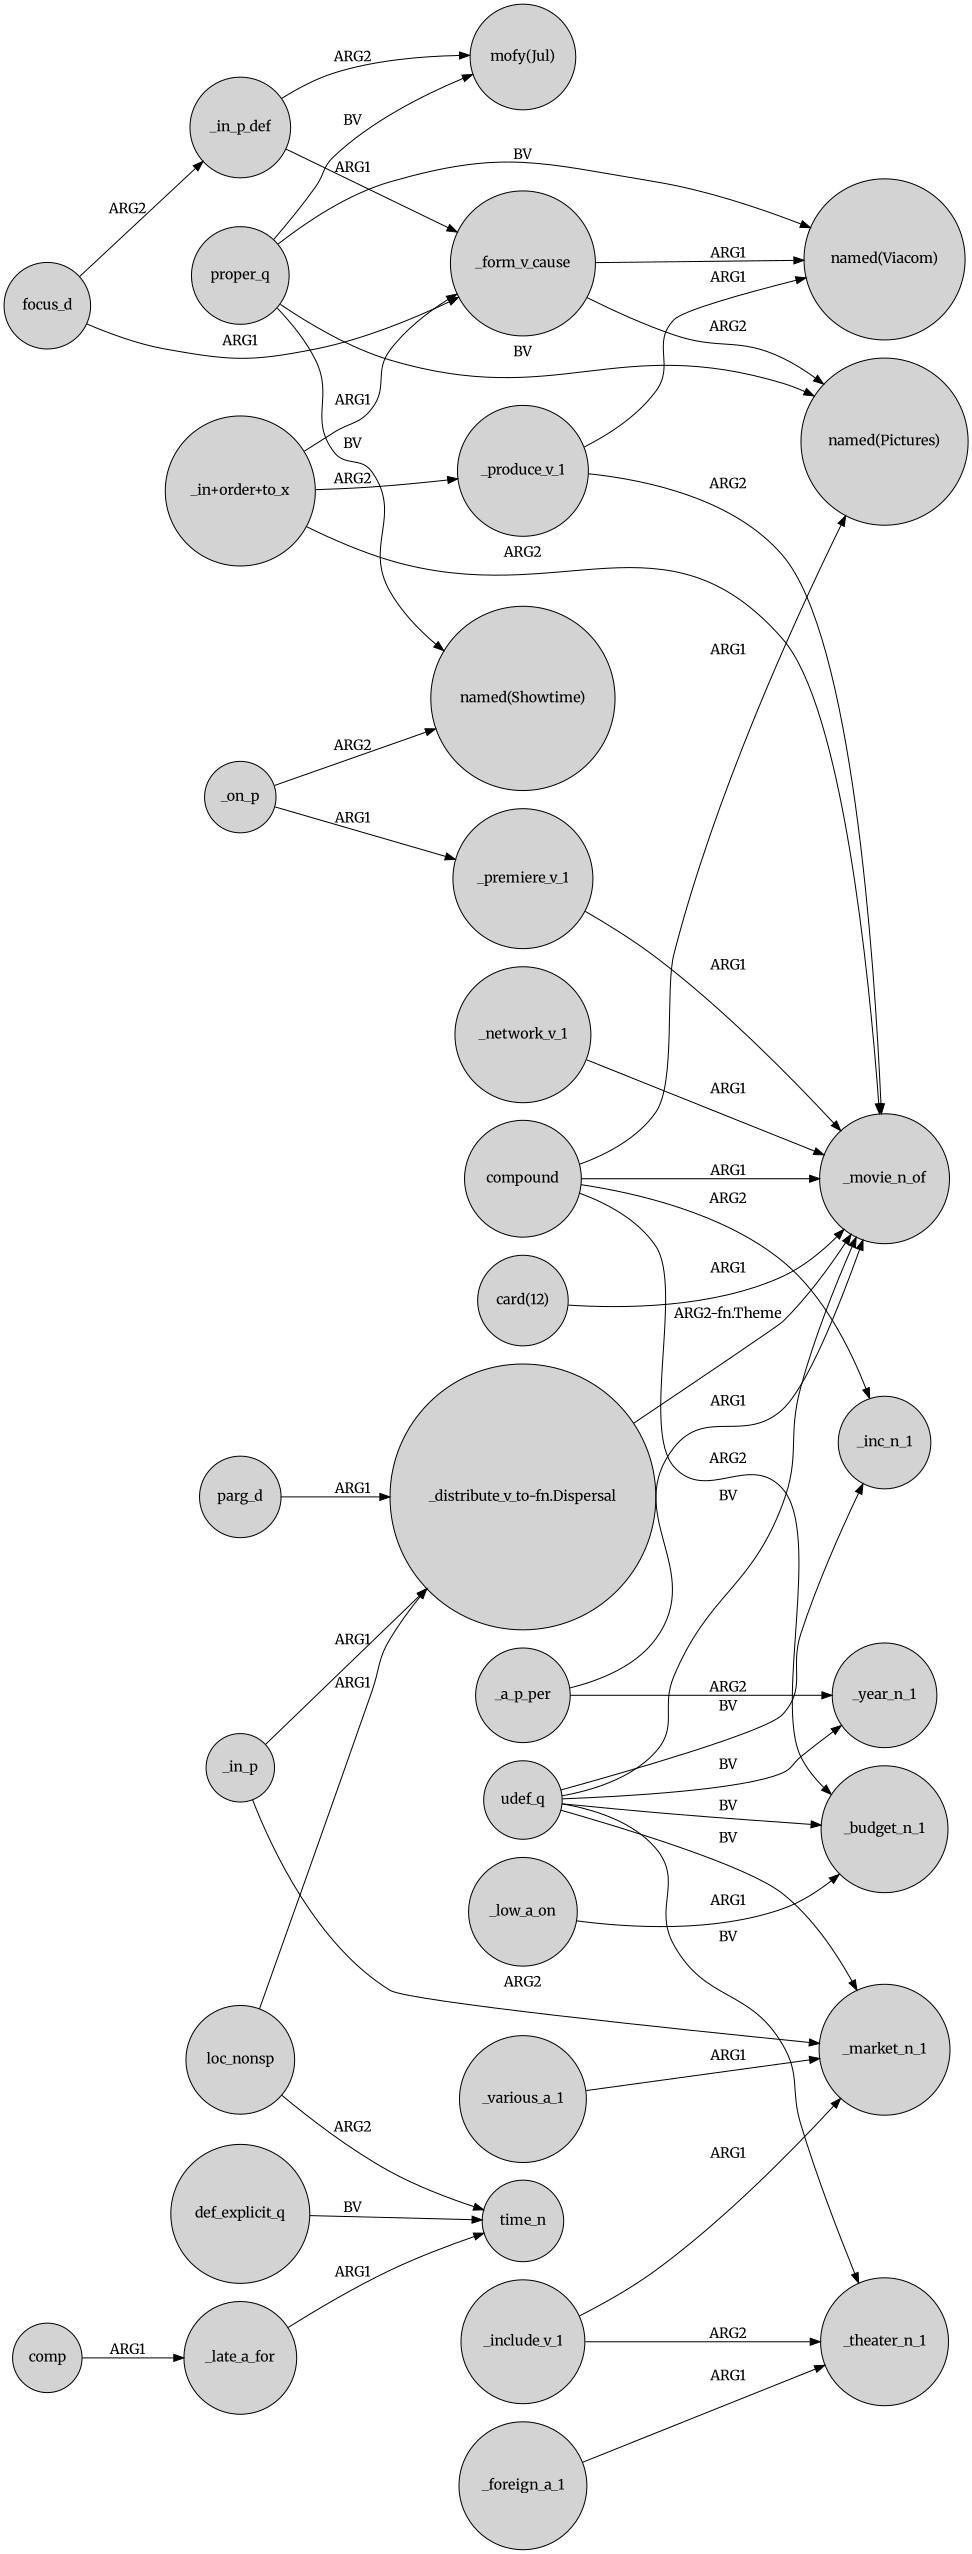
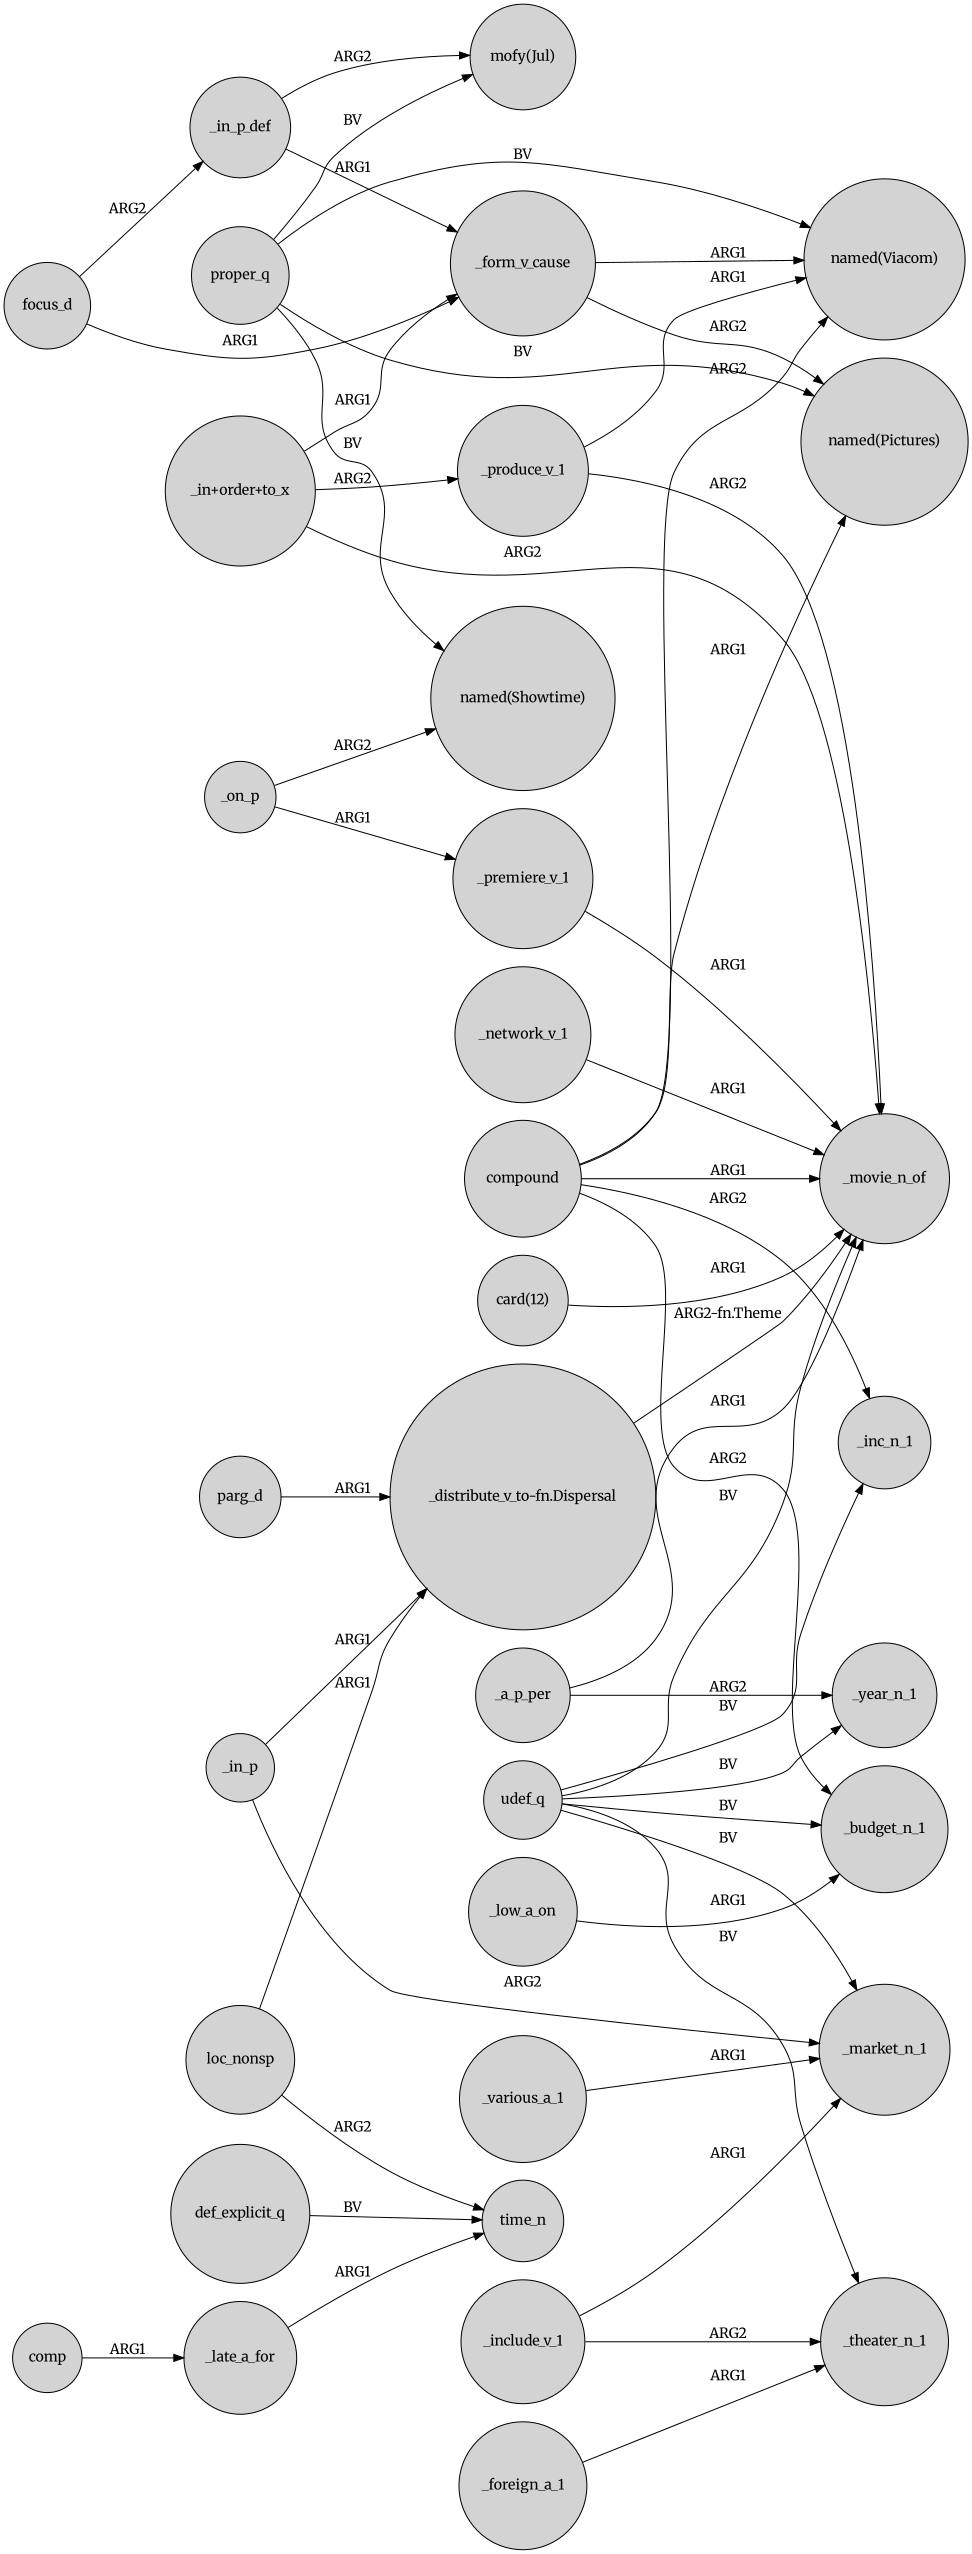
none -> (666, 734)
